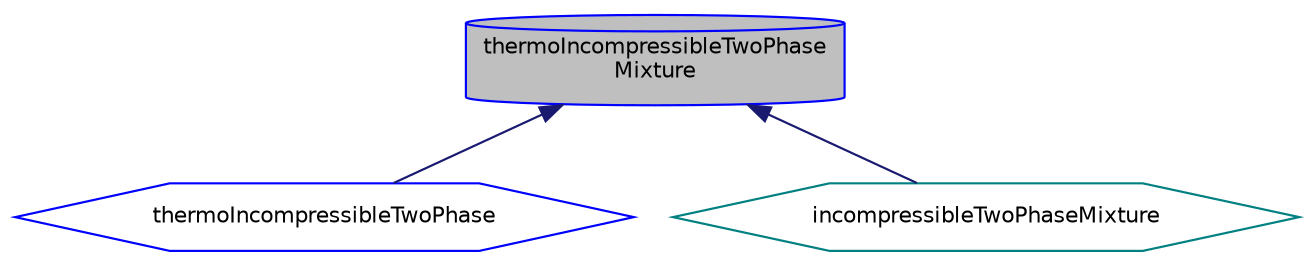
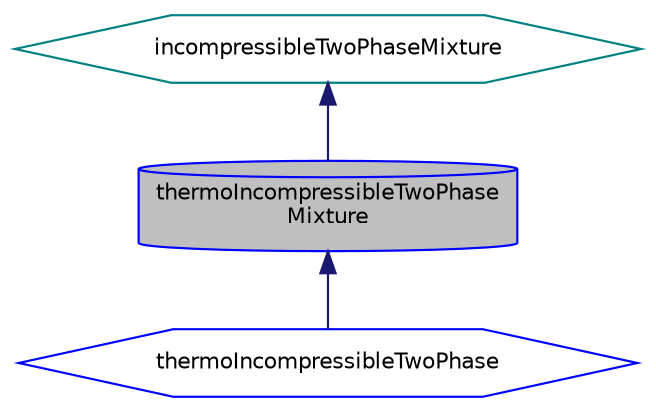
(843, 149) -> (328, 133)
